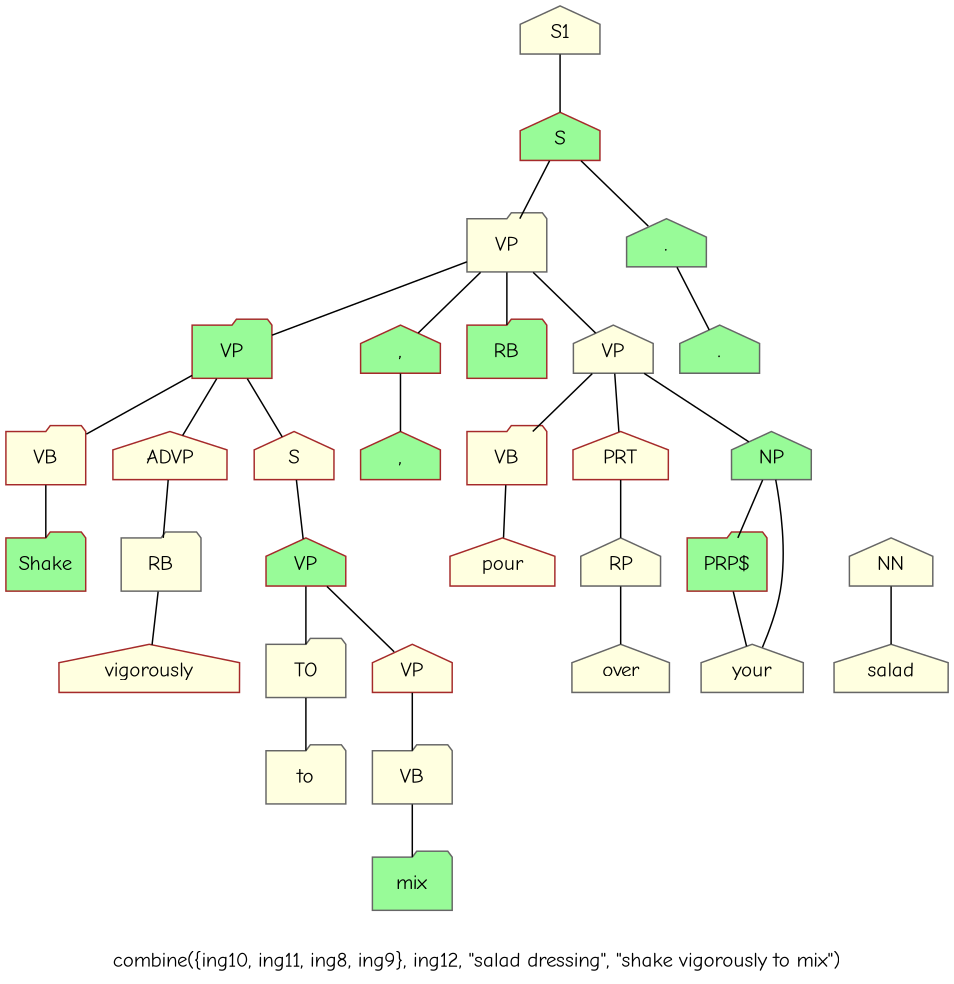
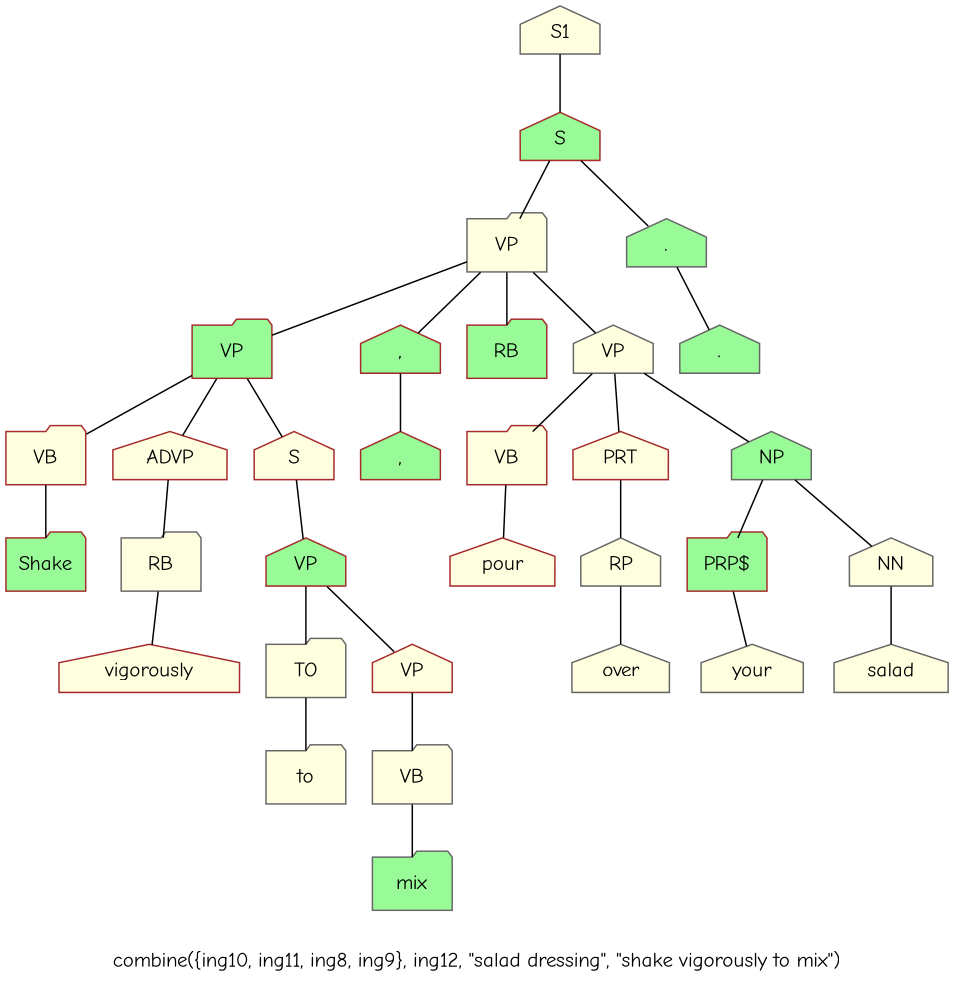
(783, 565) -> (833, 513)
